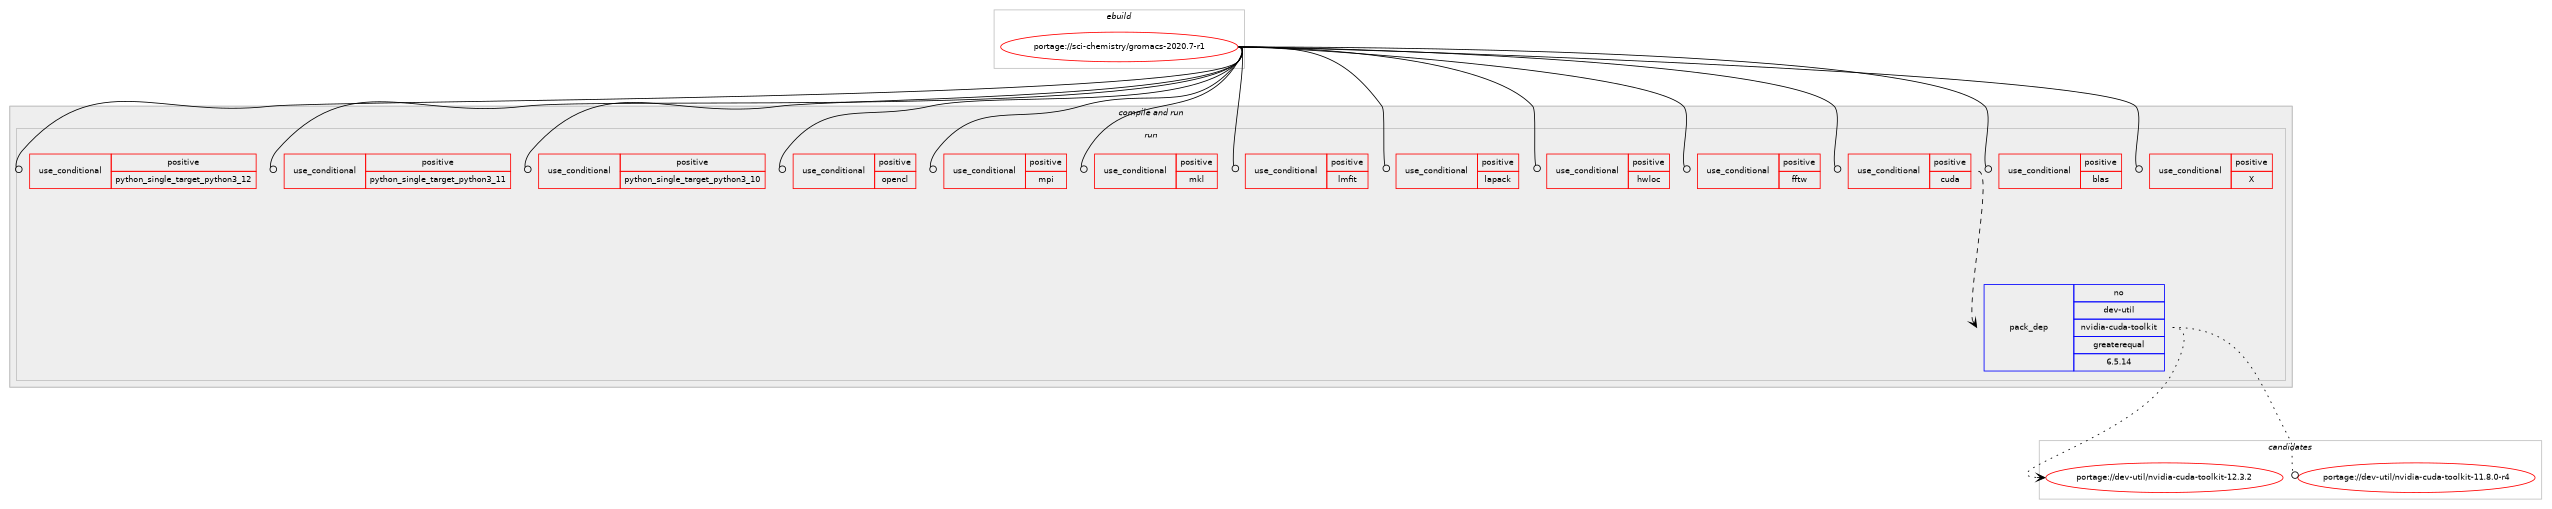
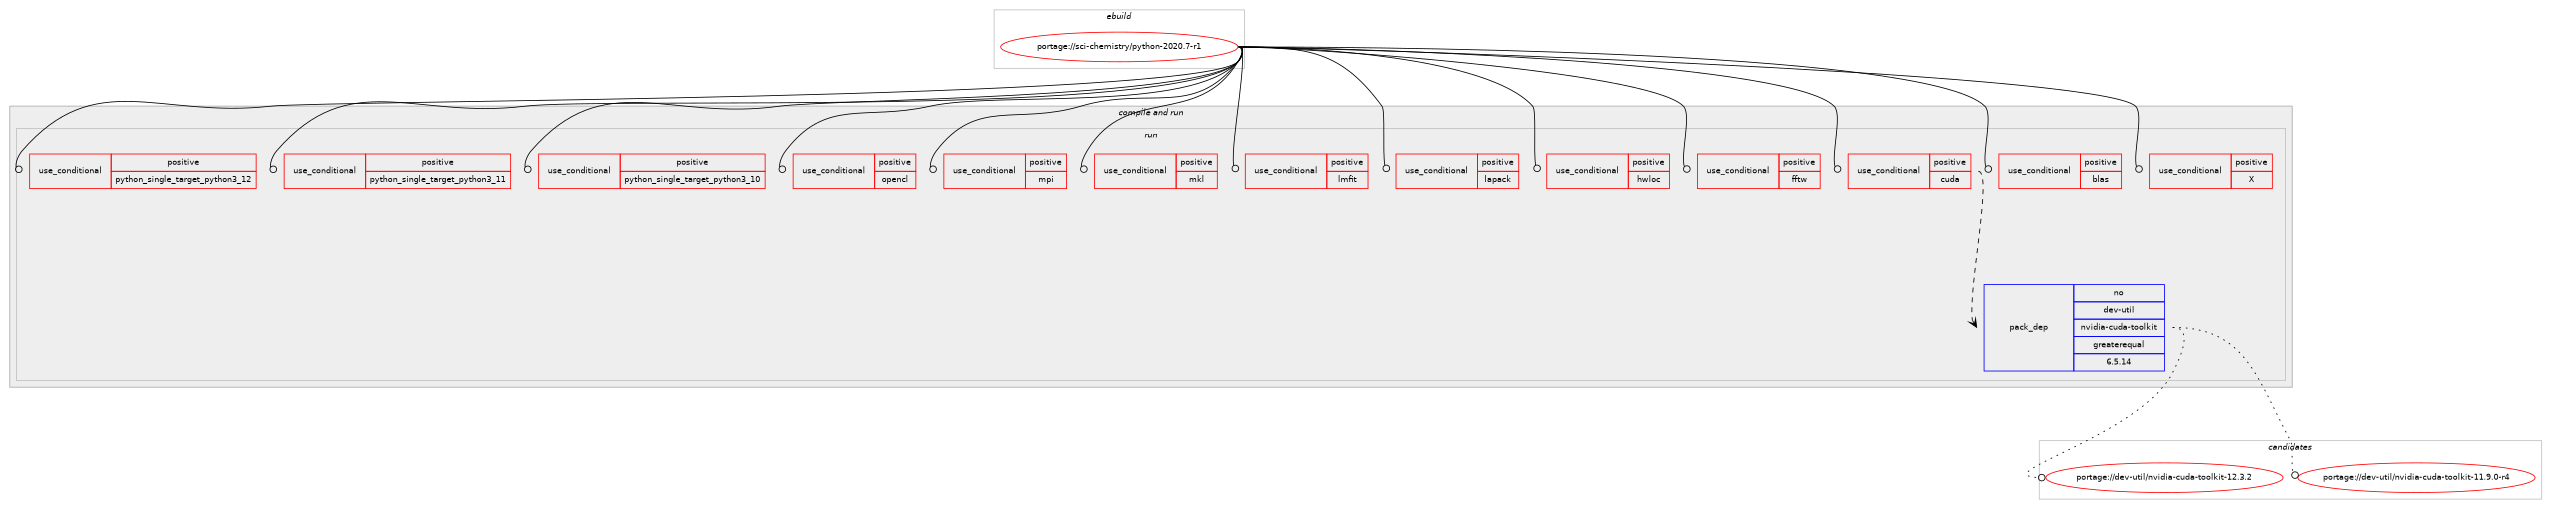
(1119, 47) -> (1119, 47)
(2124, 419) -> (2124, 419)
(2416, 478) -> (2416, 478)
